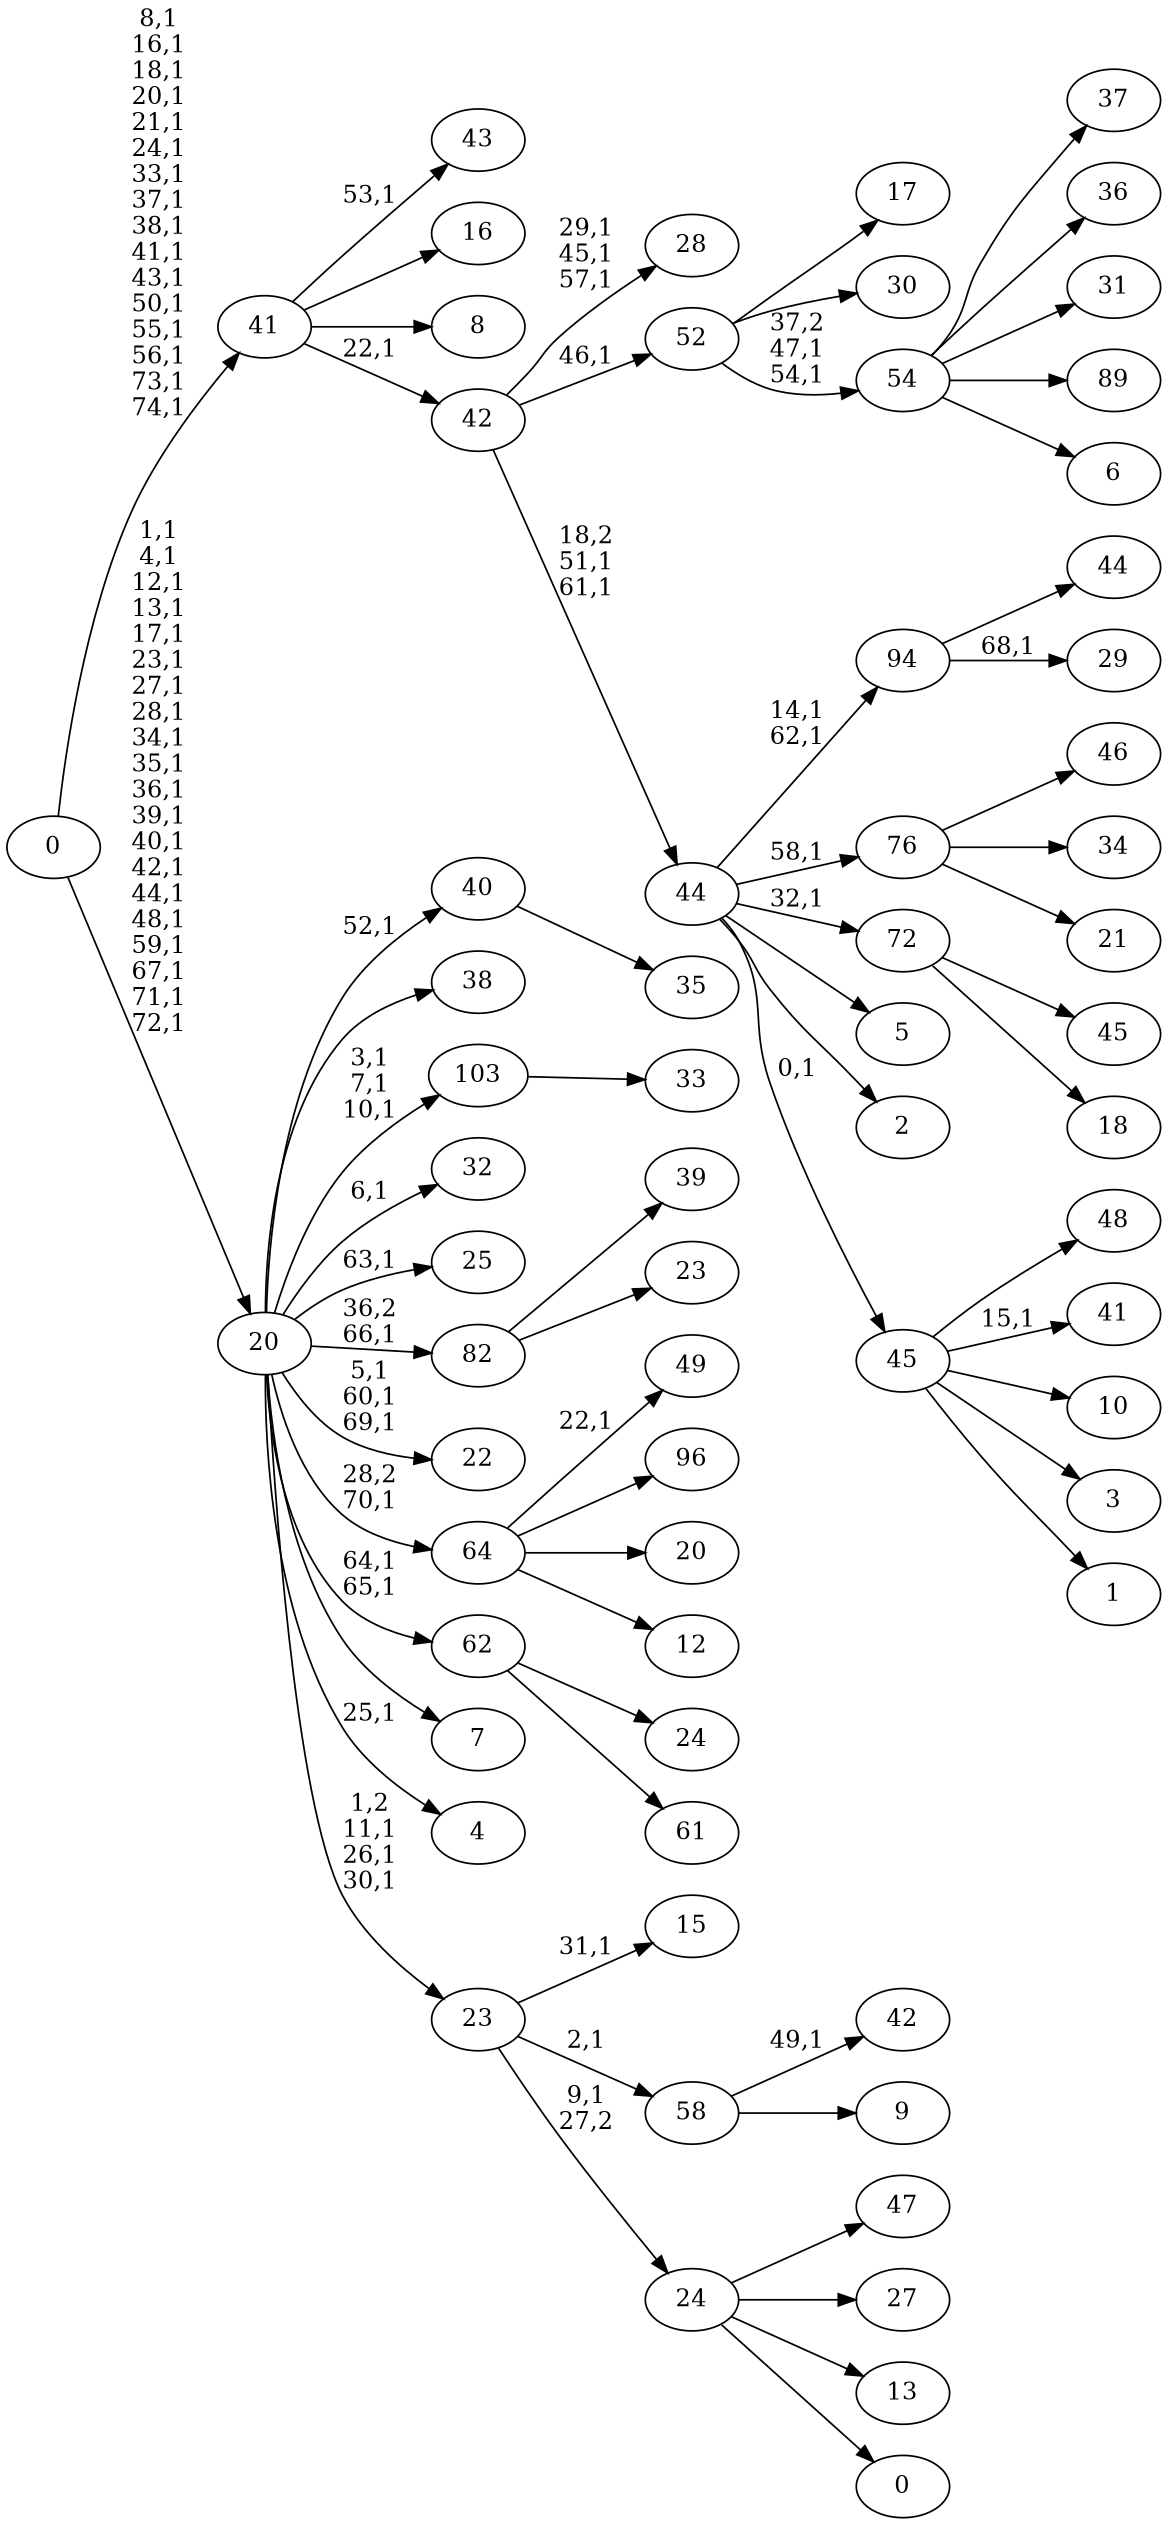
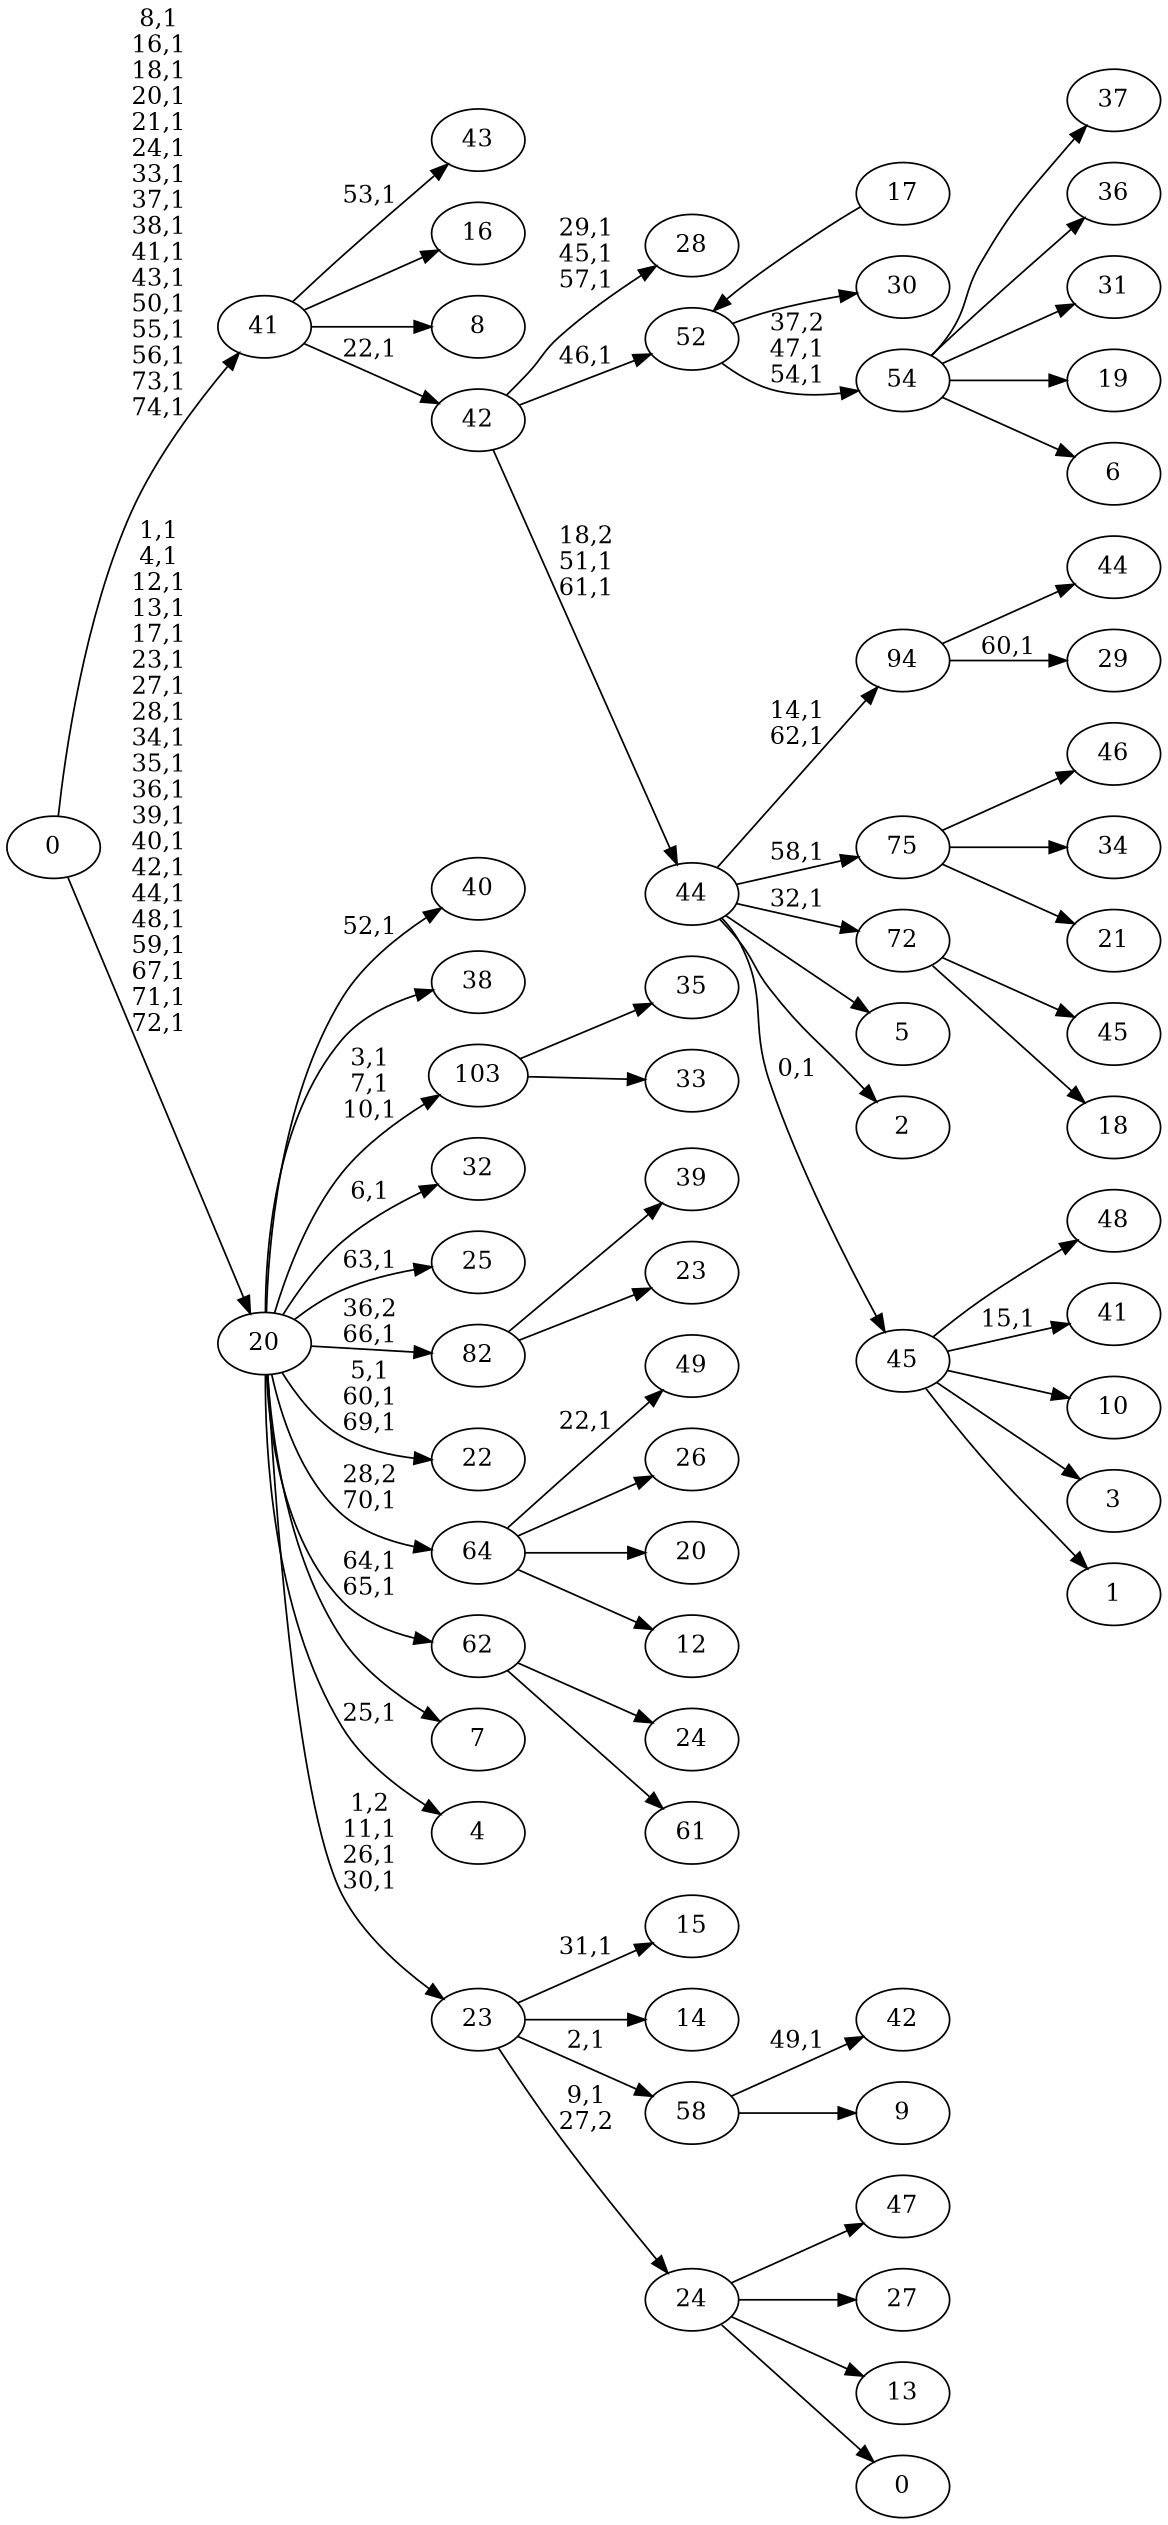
(798, 278) -> (792, 251)
(1114, 380) -> (1114, 380)
(1008, 648) -> (1008, 648)
(903, 847) -> (903, 847)
(577, 934) -> (578, 1035)
(692, 1459) -> (692, 1459)
none -> (692, 2020)
